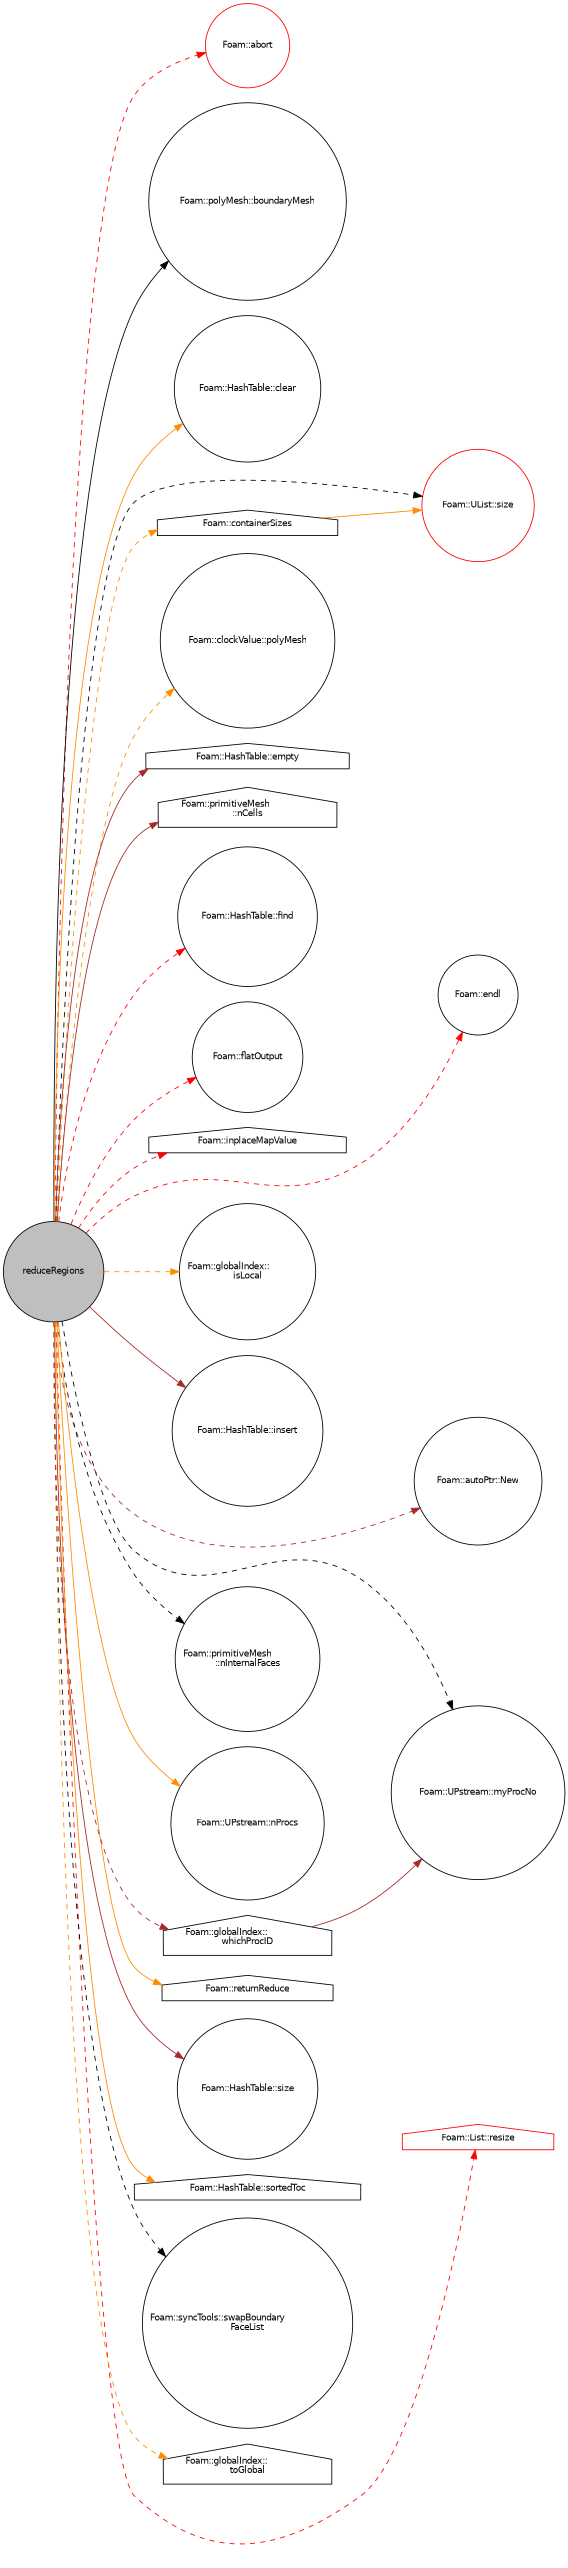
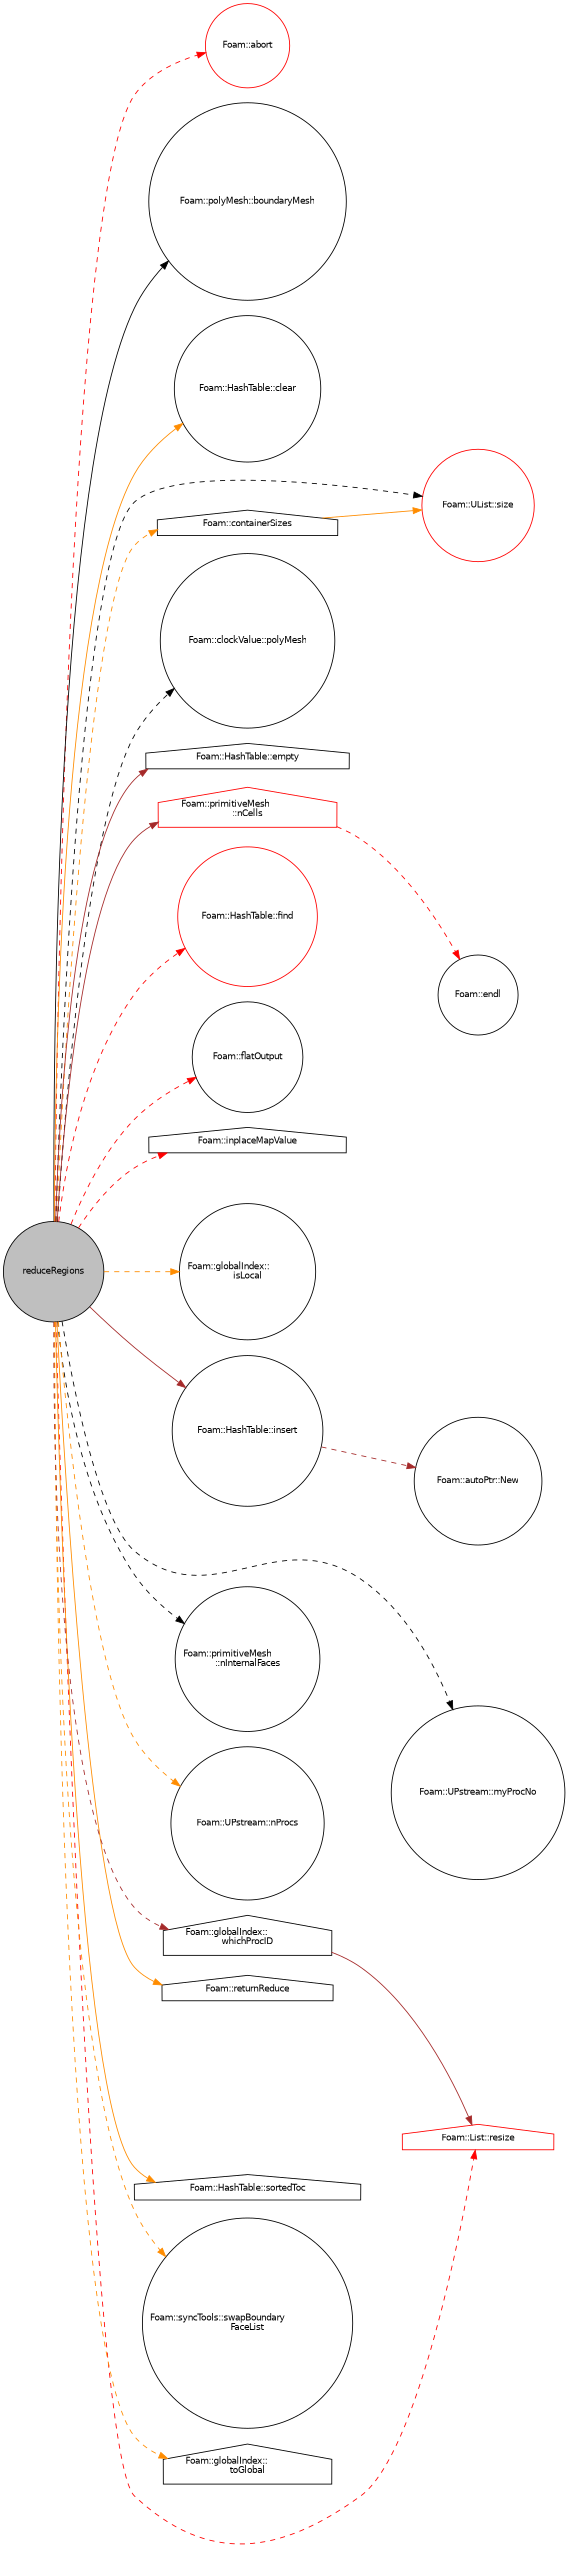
(248, 809) -> (248, 809)
(248, 917) -> (248, 917)
(80, 976) -> (80, 976)
(297, 1185) -> (405, 880)
(167, 1532) -> (364, 1456)
(87, 1562) -> (87, 1562)
(368, 1903) -> (414, 2022)
(90, 2028) -> (90, 2028)
(248, 2089) -> none
